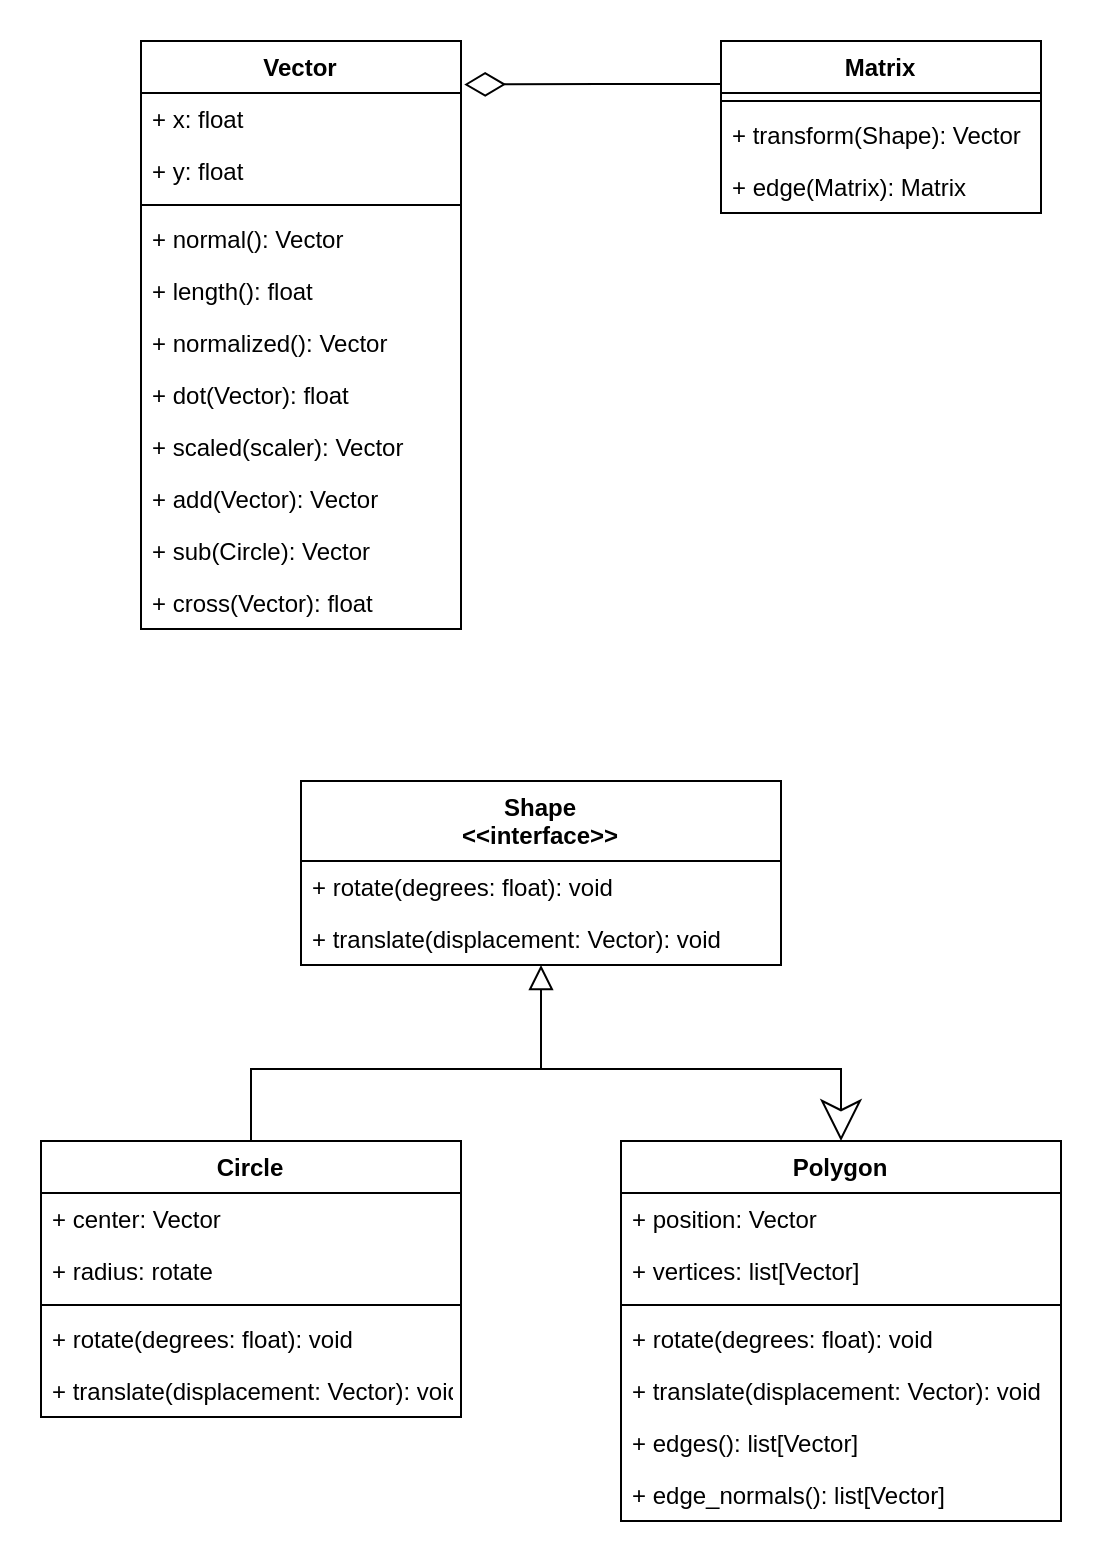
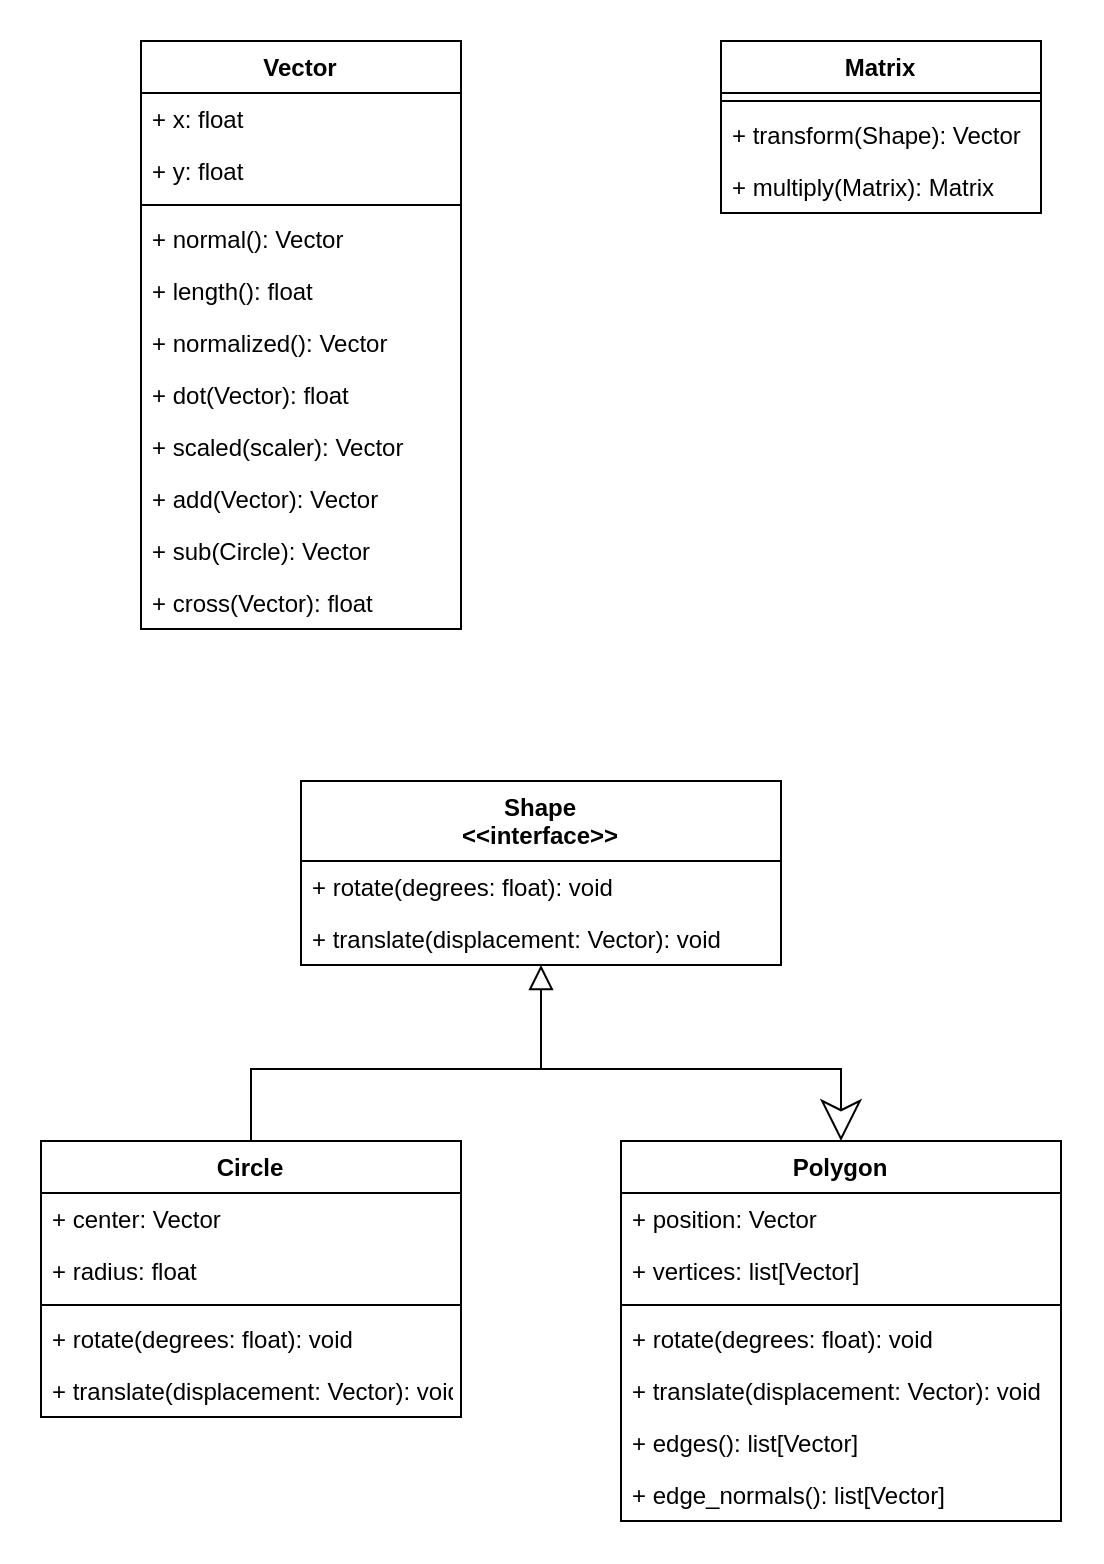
(613, 84) -> none
(864, 188) -> (882, 188)
(147, 1272) -> (137, 1272)
